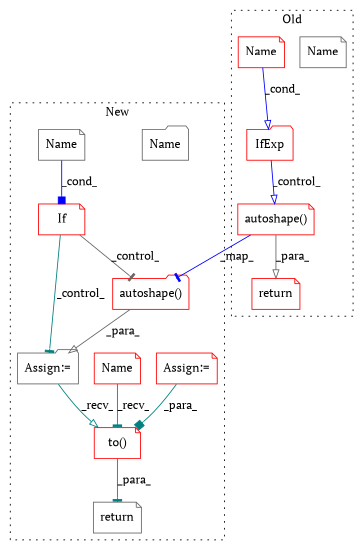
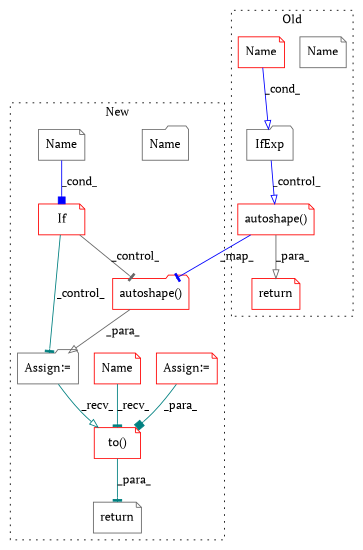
(270, 145) -> (270, 145)
